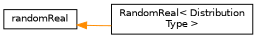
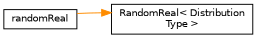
(99, 26) -> (89, 13)
